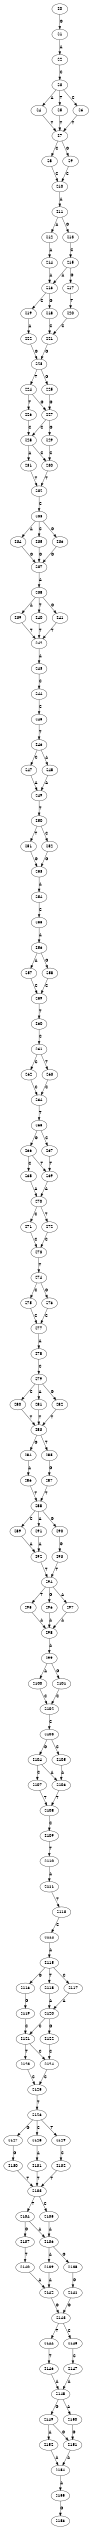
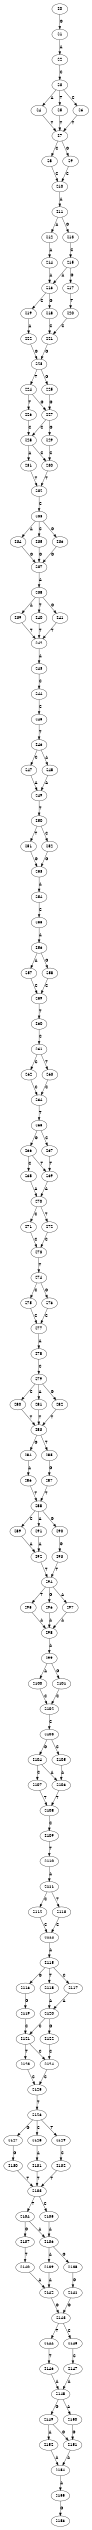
none -> (38, 1912)
